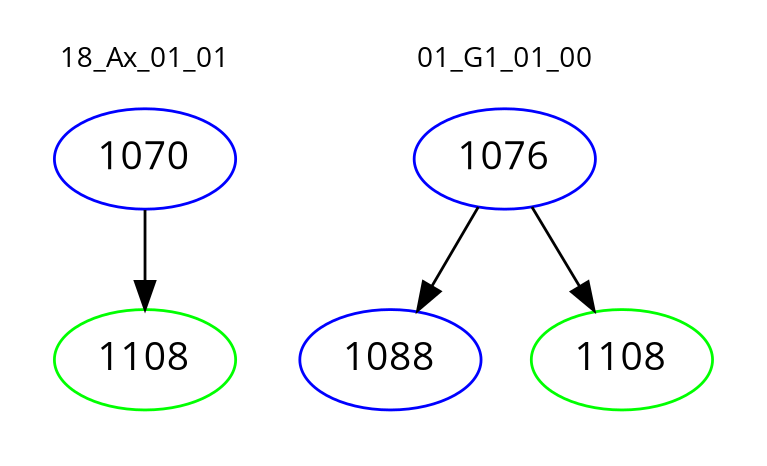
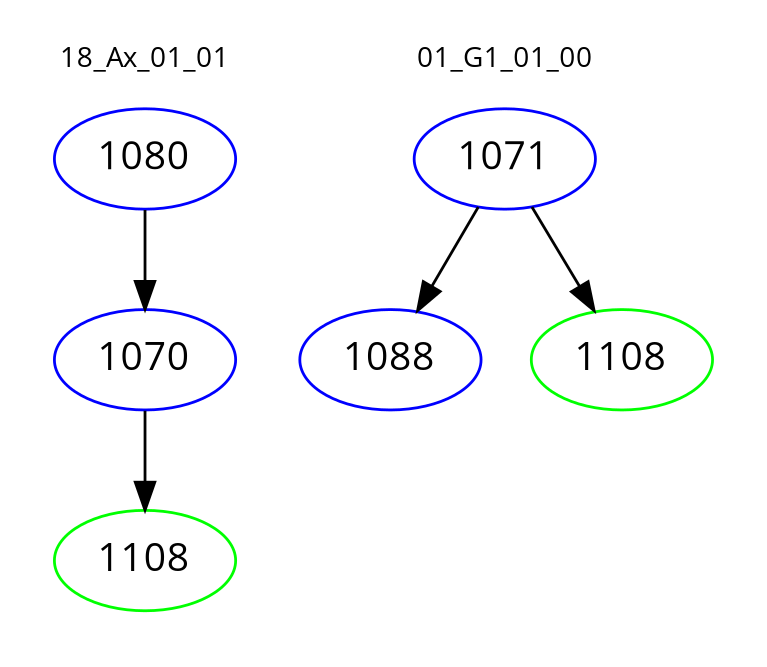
none -> (145, 159)
(505, 159) -> (505, 159)
